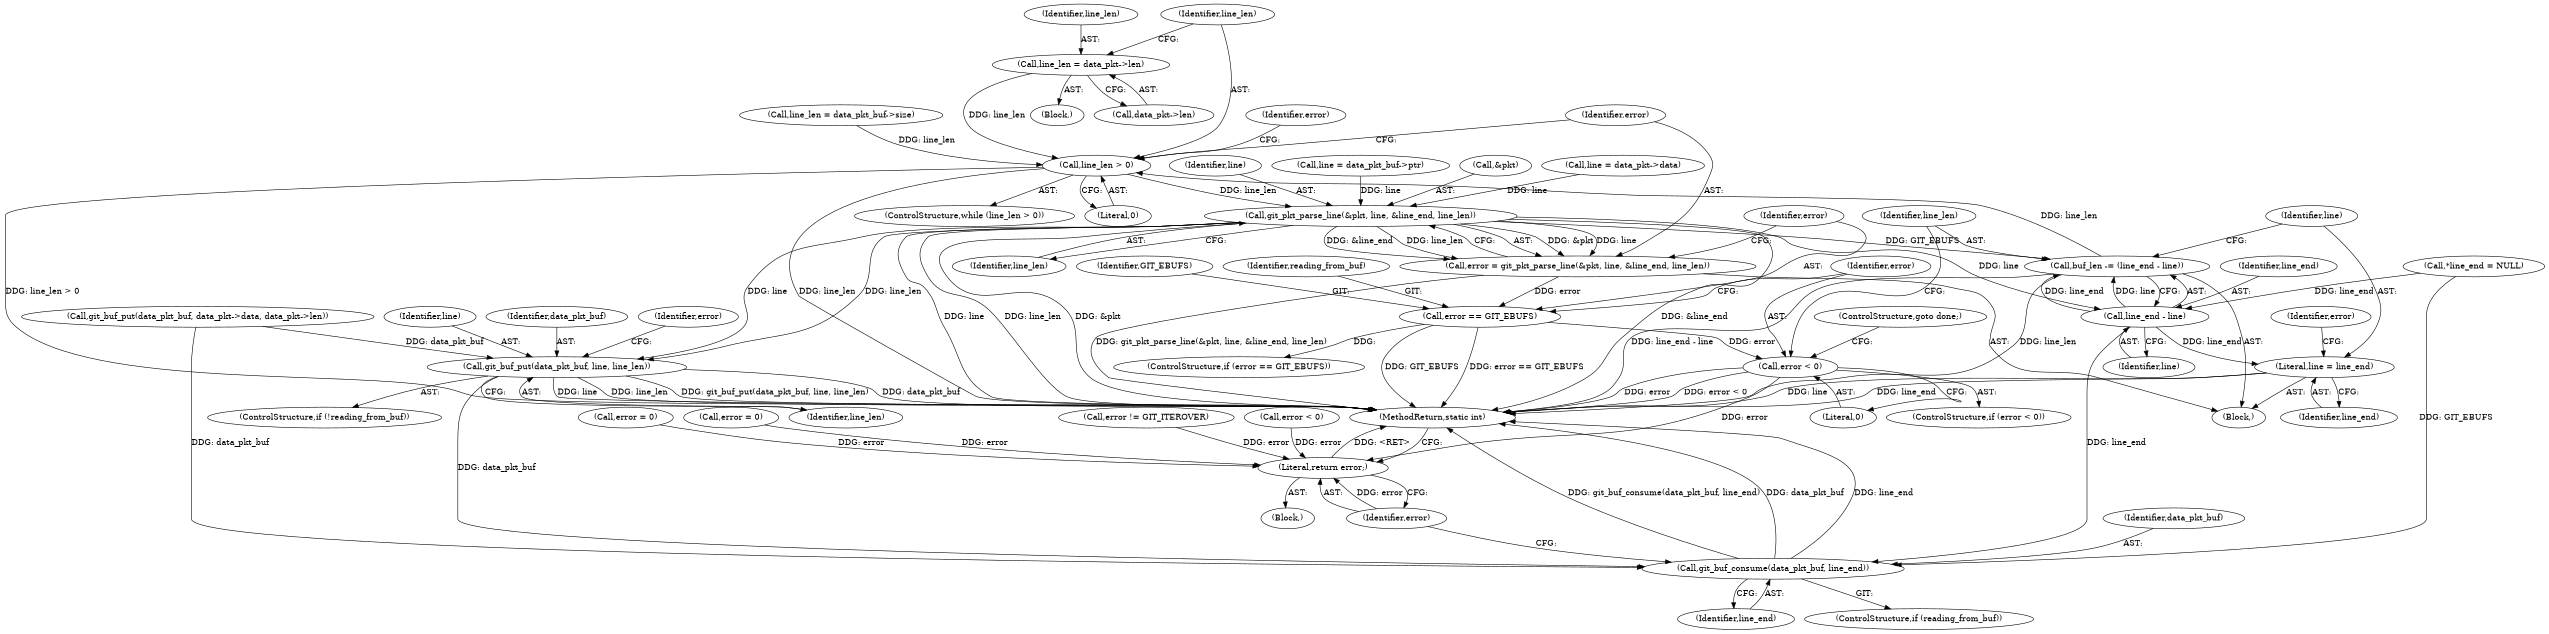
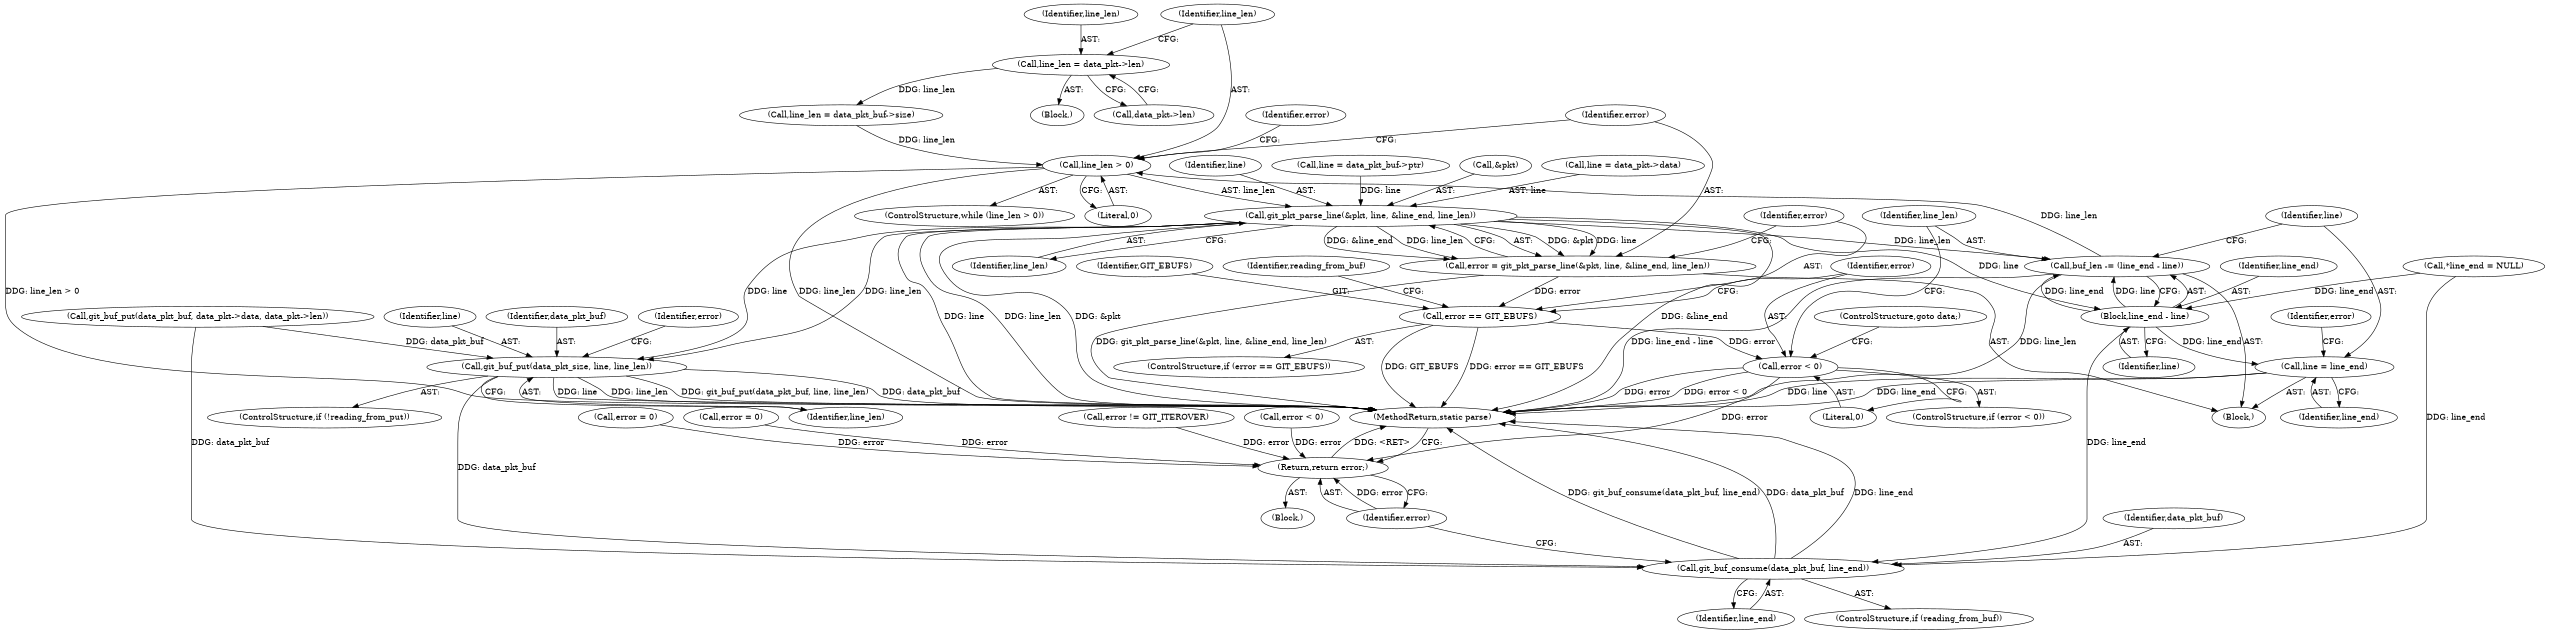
(1150, 90) -> (1150, 90)
(967, 123) -> (928, 78)
(1248, 191) -> (1248, 191)
(1528, 191) -> (1528, 191)
(1923, 241) -> (1923, 241)
(1415, 292) -> (1415, 292)
(1901, 317) -> (1901, 317)
(2145, 317) -> (2145, 317)
(1366, 342) -> (1366, 342)
(557, 367) -> (557, 367)
(2324, 367) -> (2324, 367)
(325, 418) -> (325, 418)
(1433, 418) -> (1433, 418)
(2456, 418) -> (2456, 418)
(1323, 468) -> (1323, 468)
(1866, 594) -> (1866, 594)
